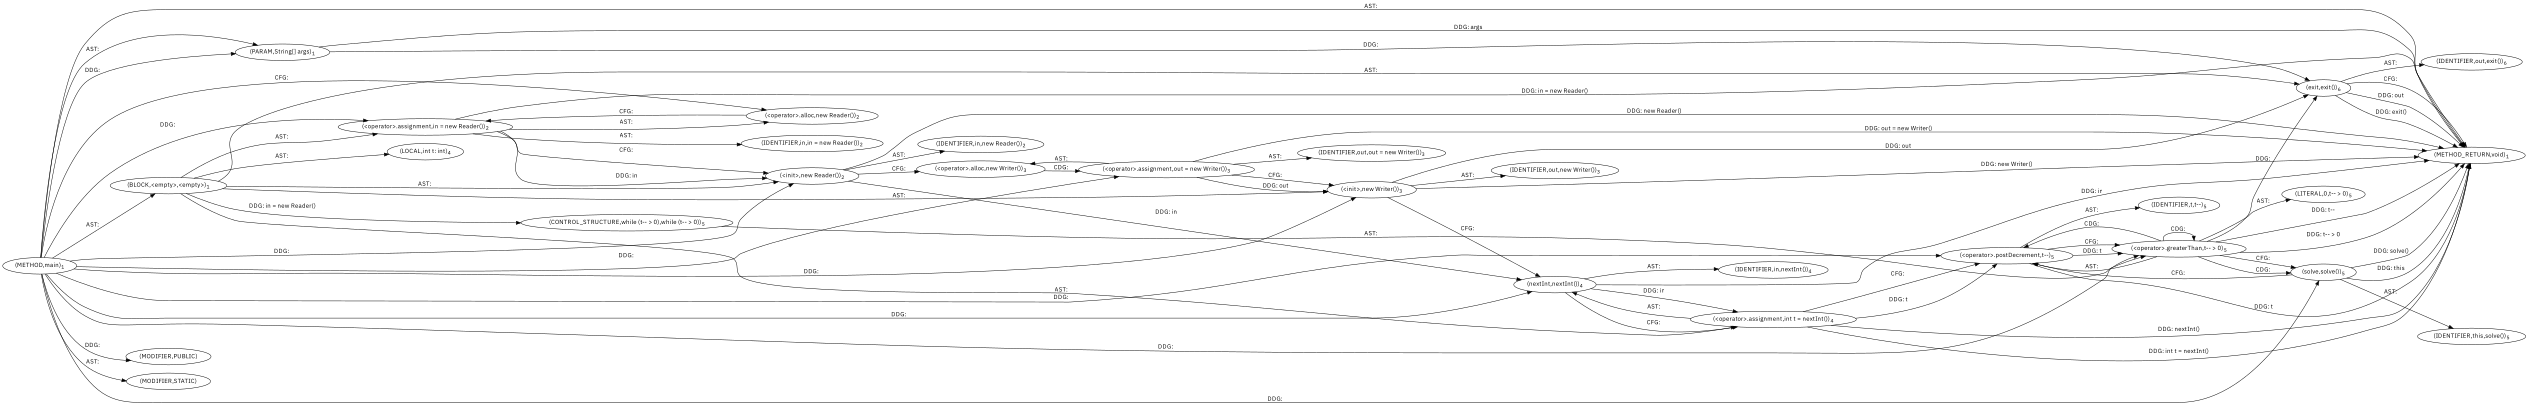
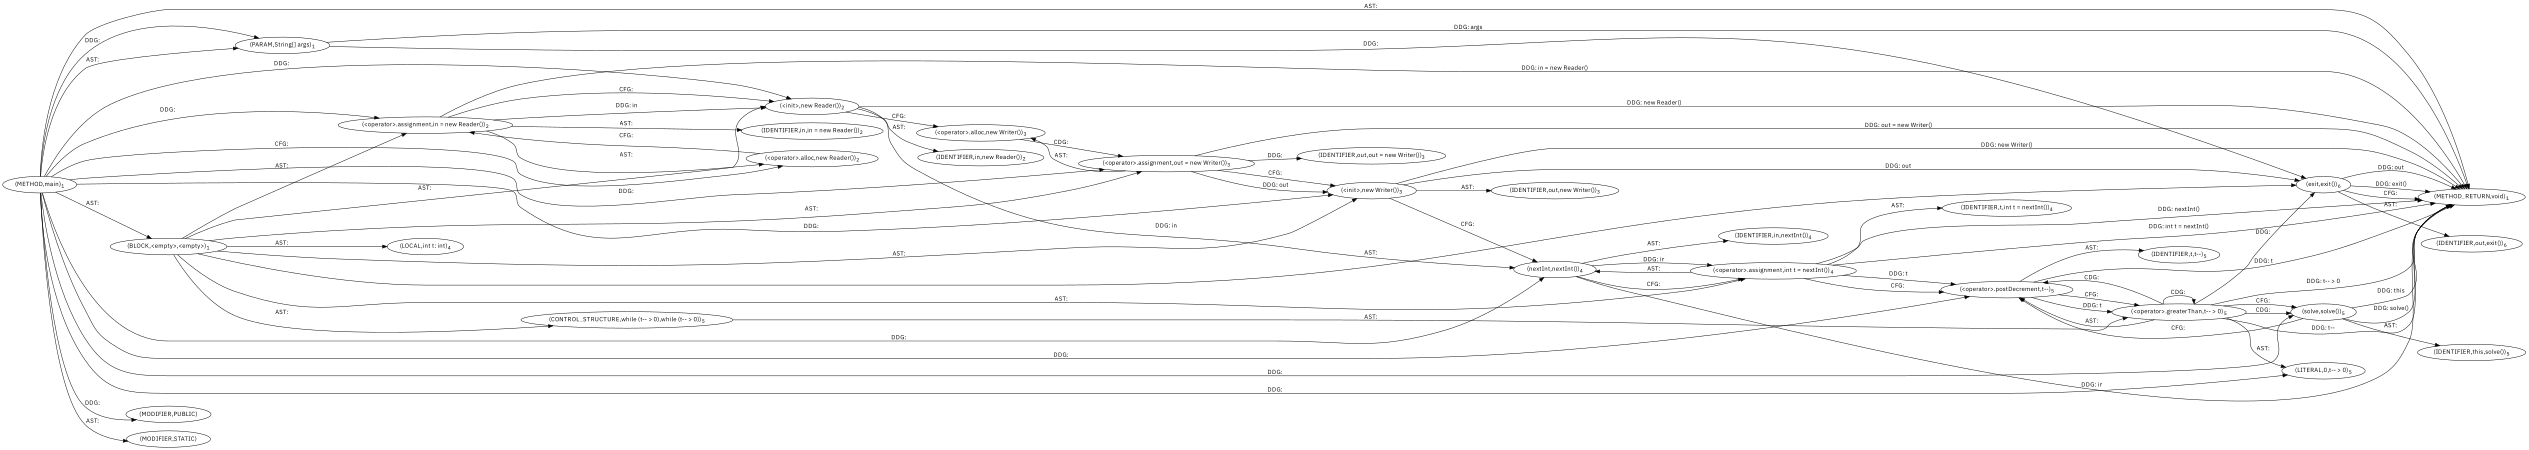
(1276, 157) -> (1276, 156)
(282, 206) -> (282, 312)
none -> (2007, 208)
none -> (675, 223)
(1092, 350) -> (1091, 393)
